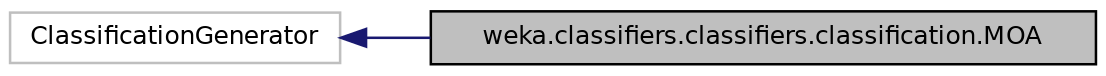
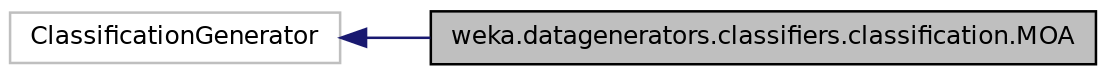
(763, 38) -> (763, 38)
